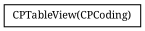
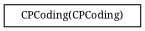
(72, 16) -> (72, 16)
